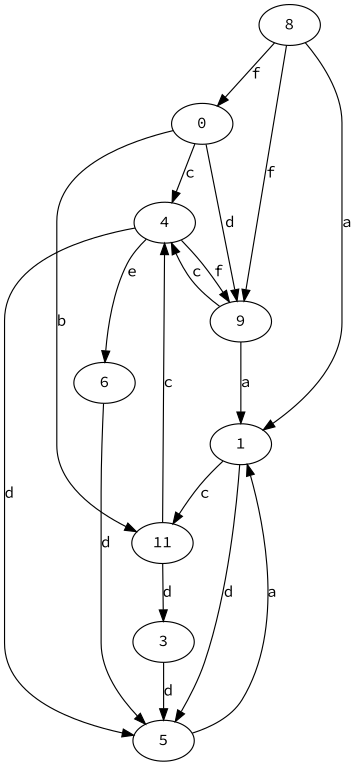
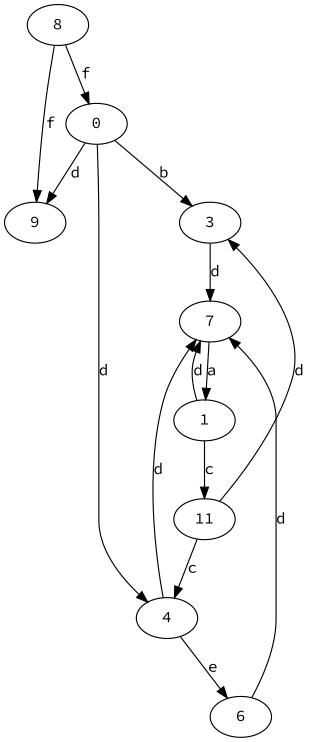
(190, 173) -> (104, 371)
(342, 241) -> none
(204, 265) -> none
(194, 283) -> none
(57, 310) -> (149, 170)
(241, 377) -> none
(164, 741) -> (210, 322)
